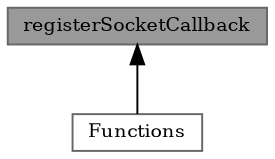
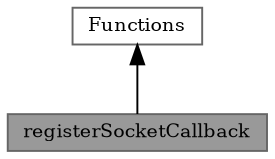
(137, 89) -> (137, 89)
